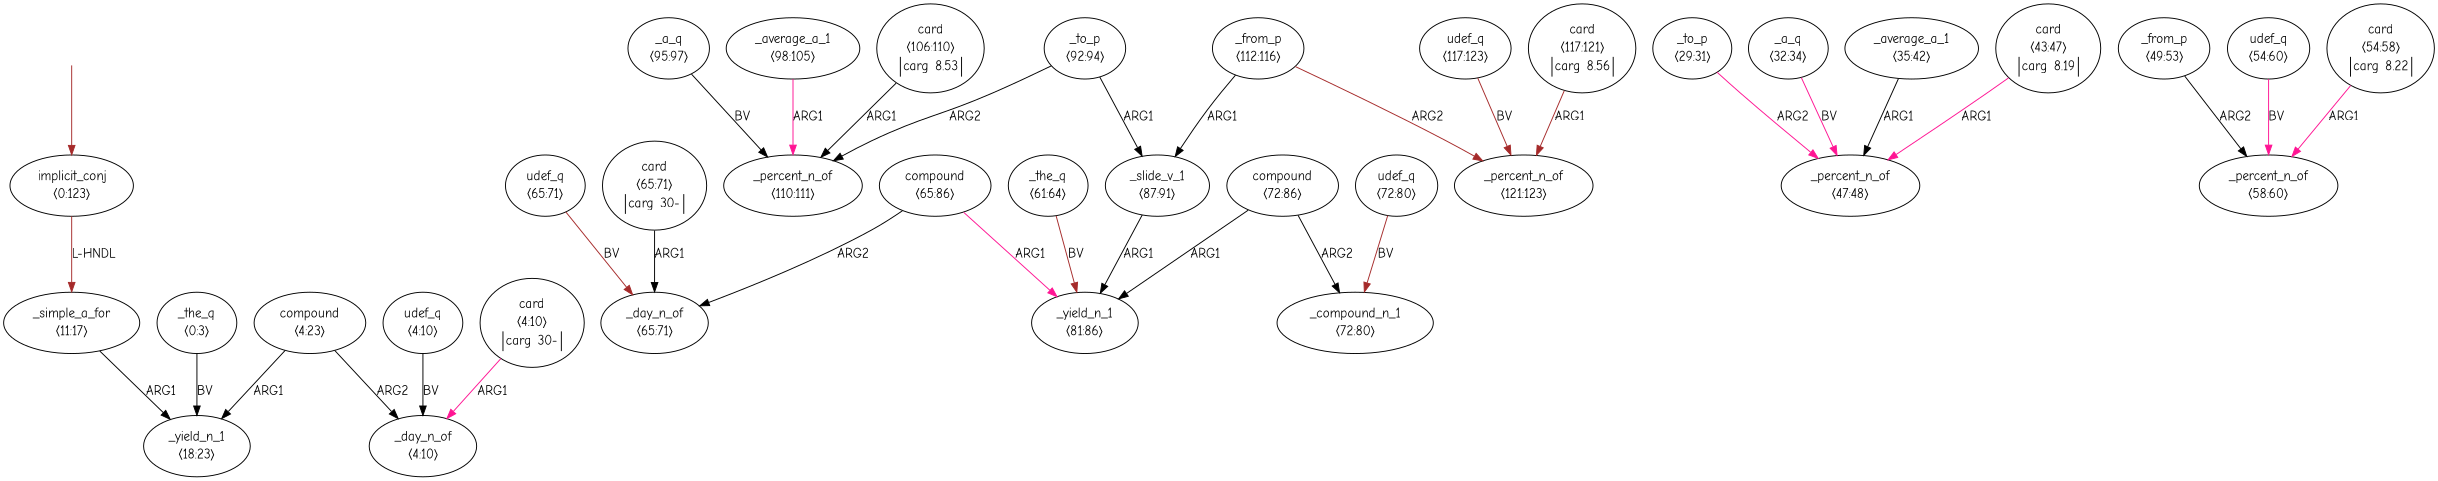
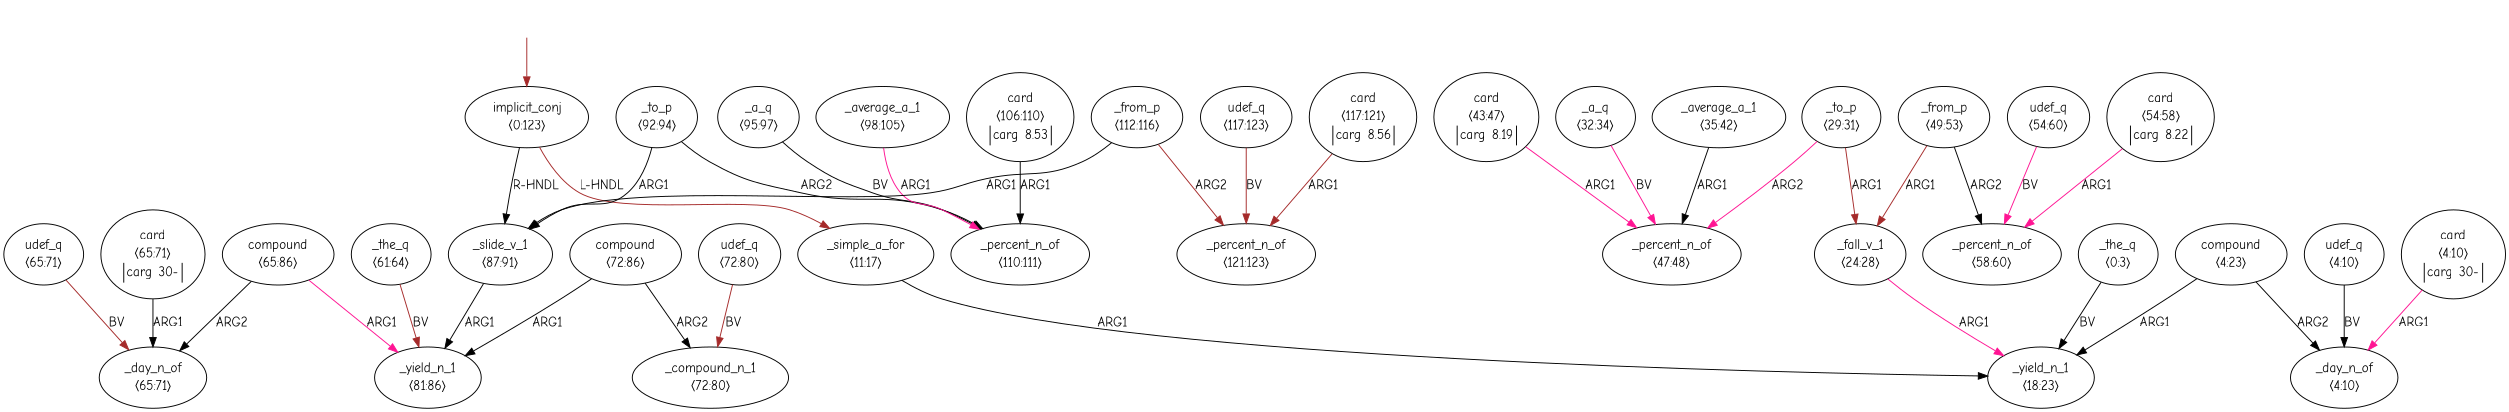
none -> (512, 181)
none -> (1860, 254)
